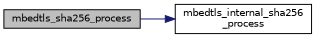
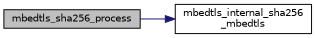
(243, 19) -> (243, 19)
